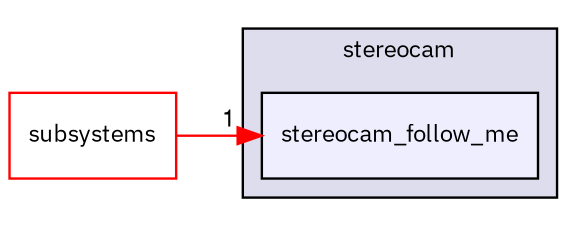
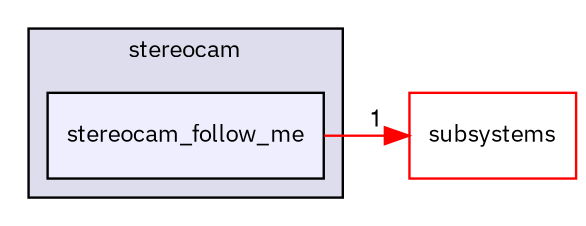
(207, 136) -> (357, 136)
